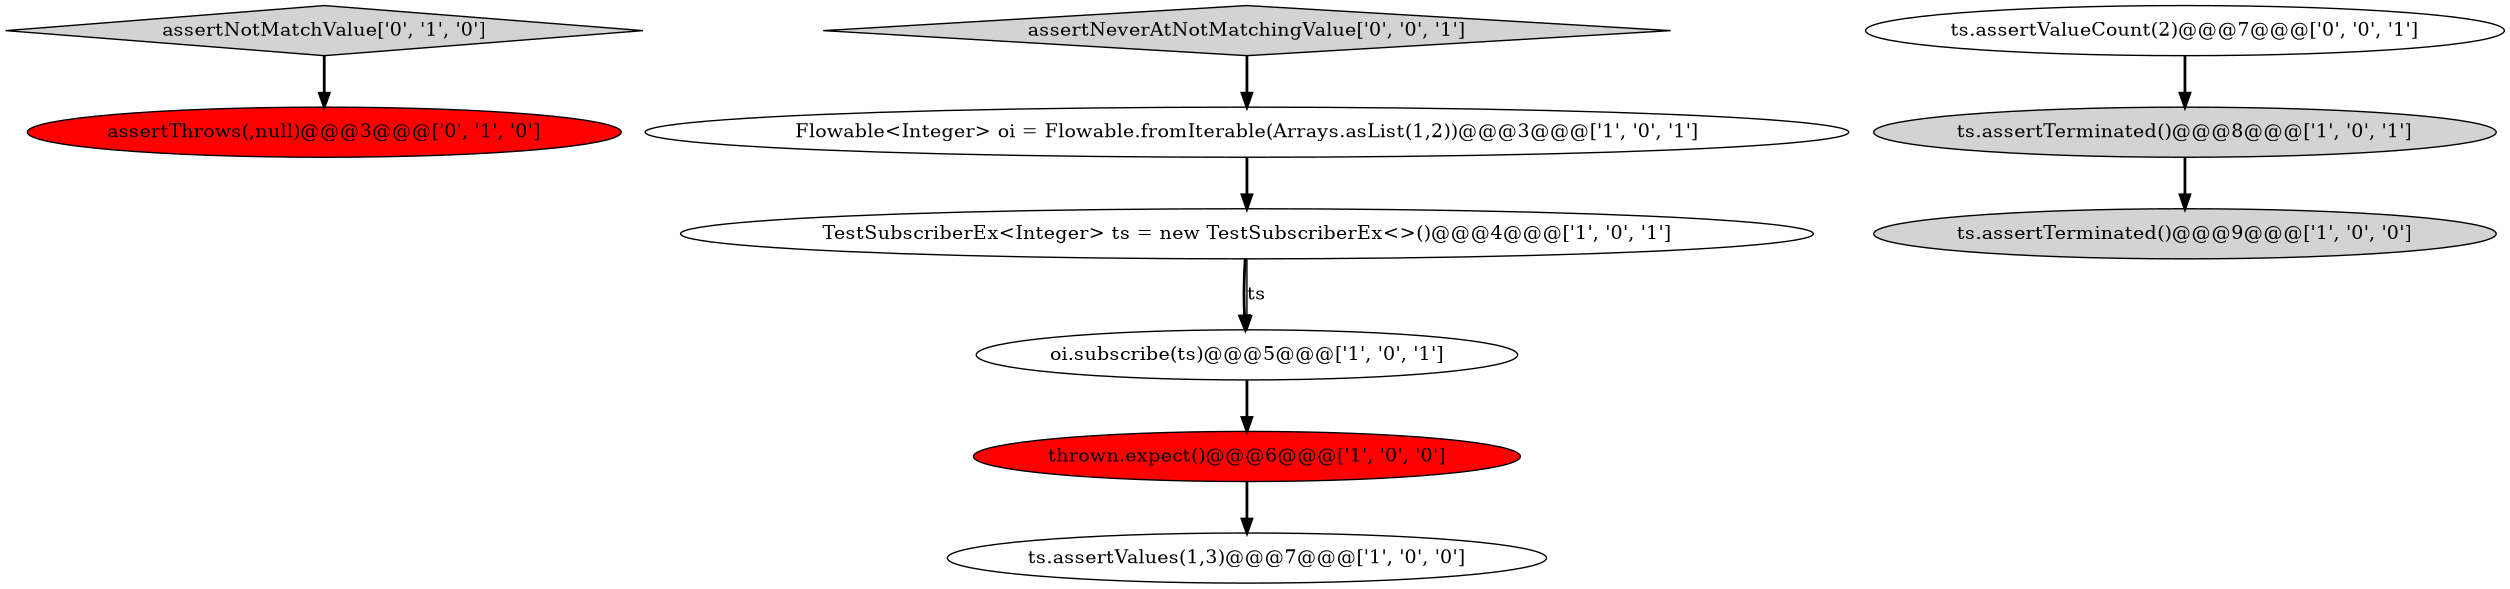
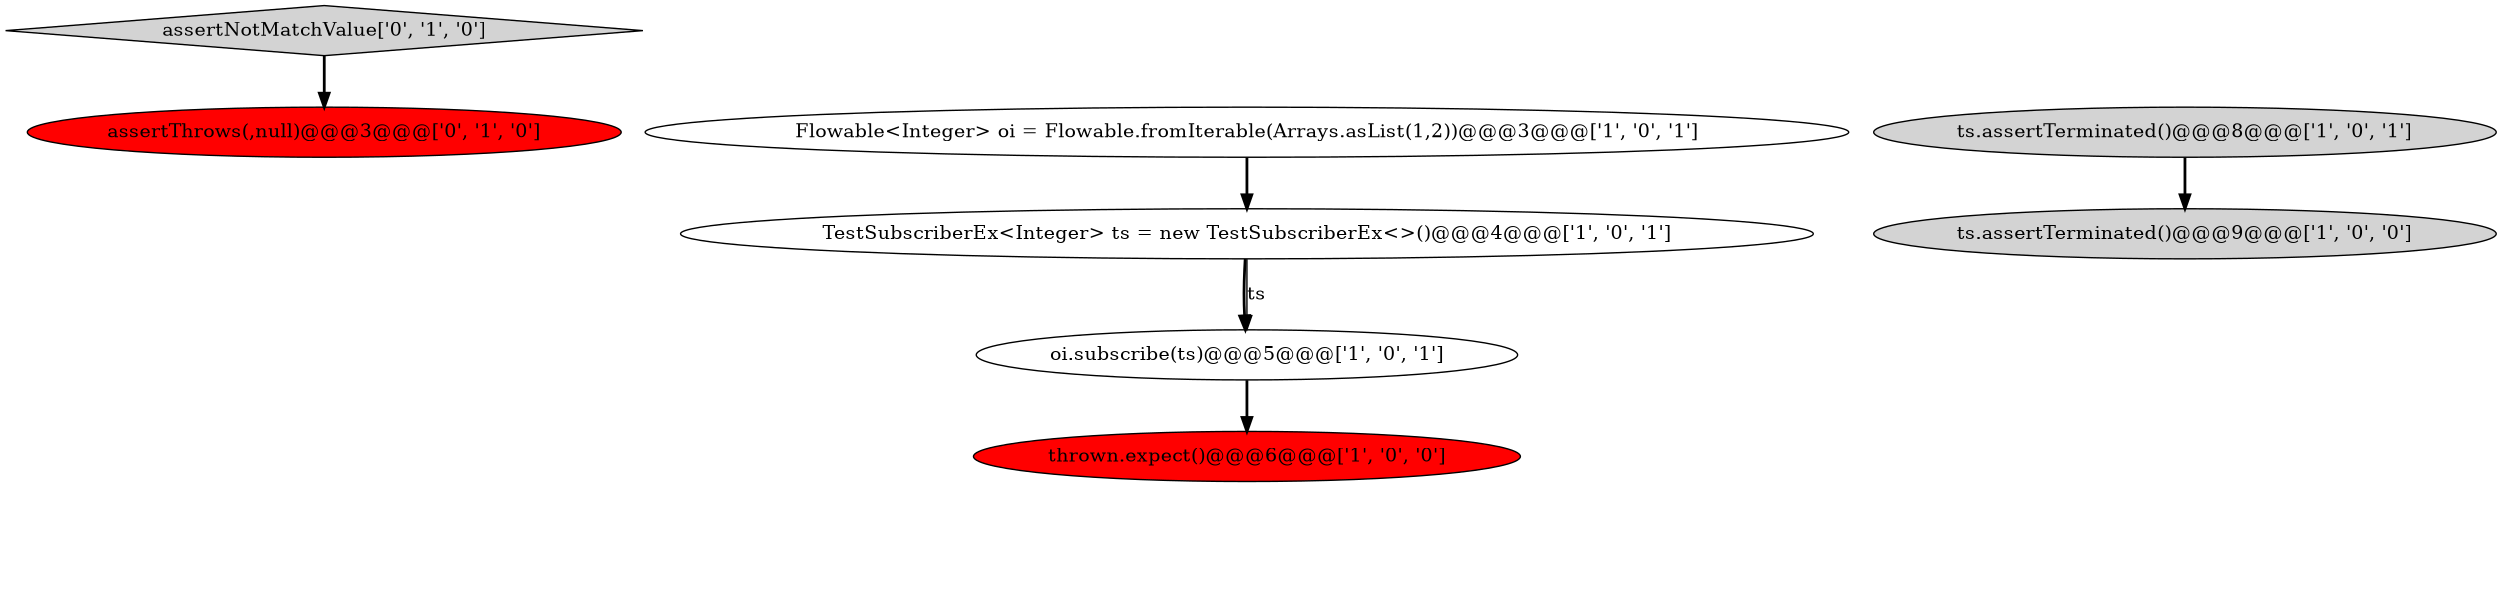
(1247, 31) -> none
(2185, 31) -> none
(1247, 558) -> none
